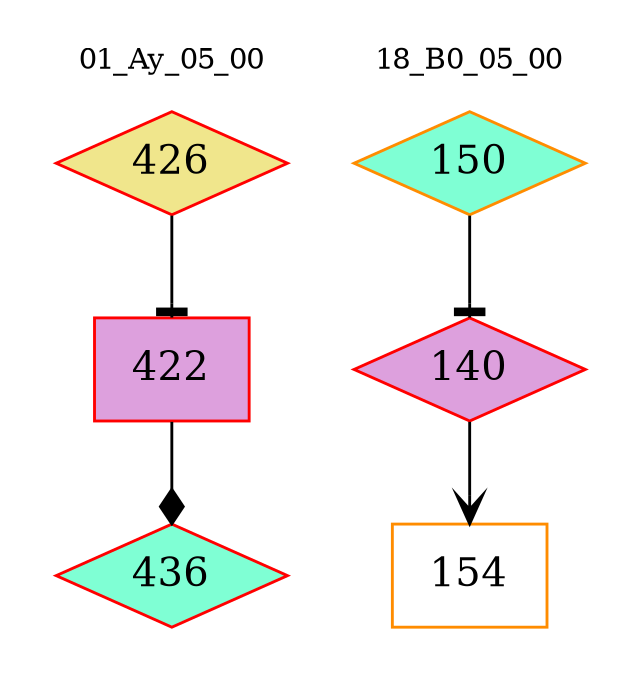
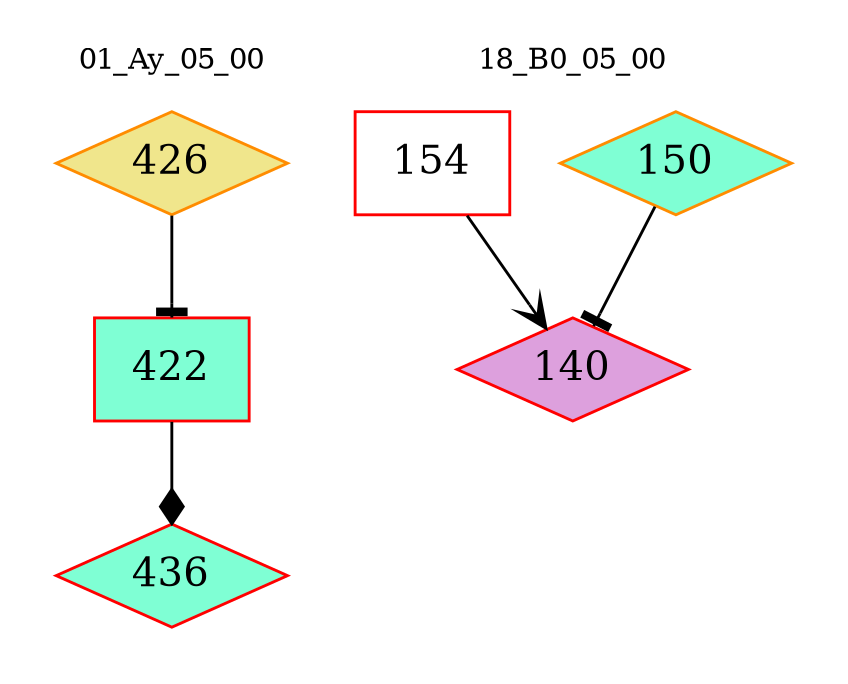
(172, 163) -> (172, 163)
(172, 369) -> (172, 369)
(470, 458) -> (498, 260)
(470, 576) -> (432, 163)
